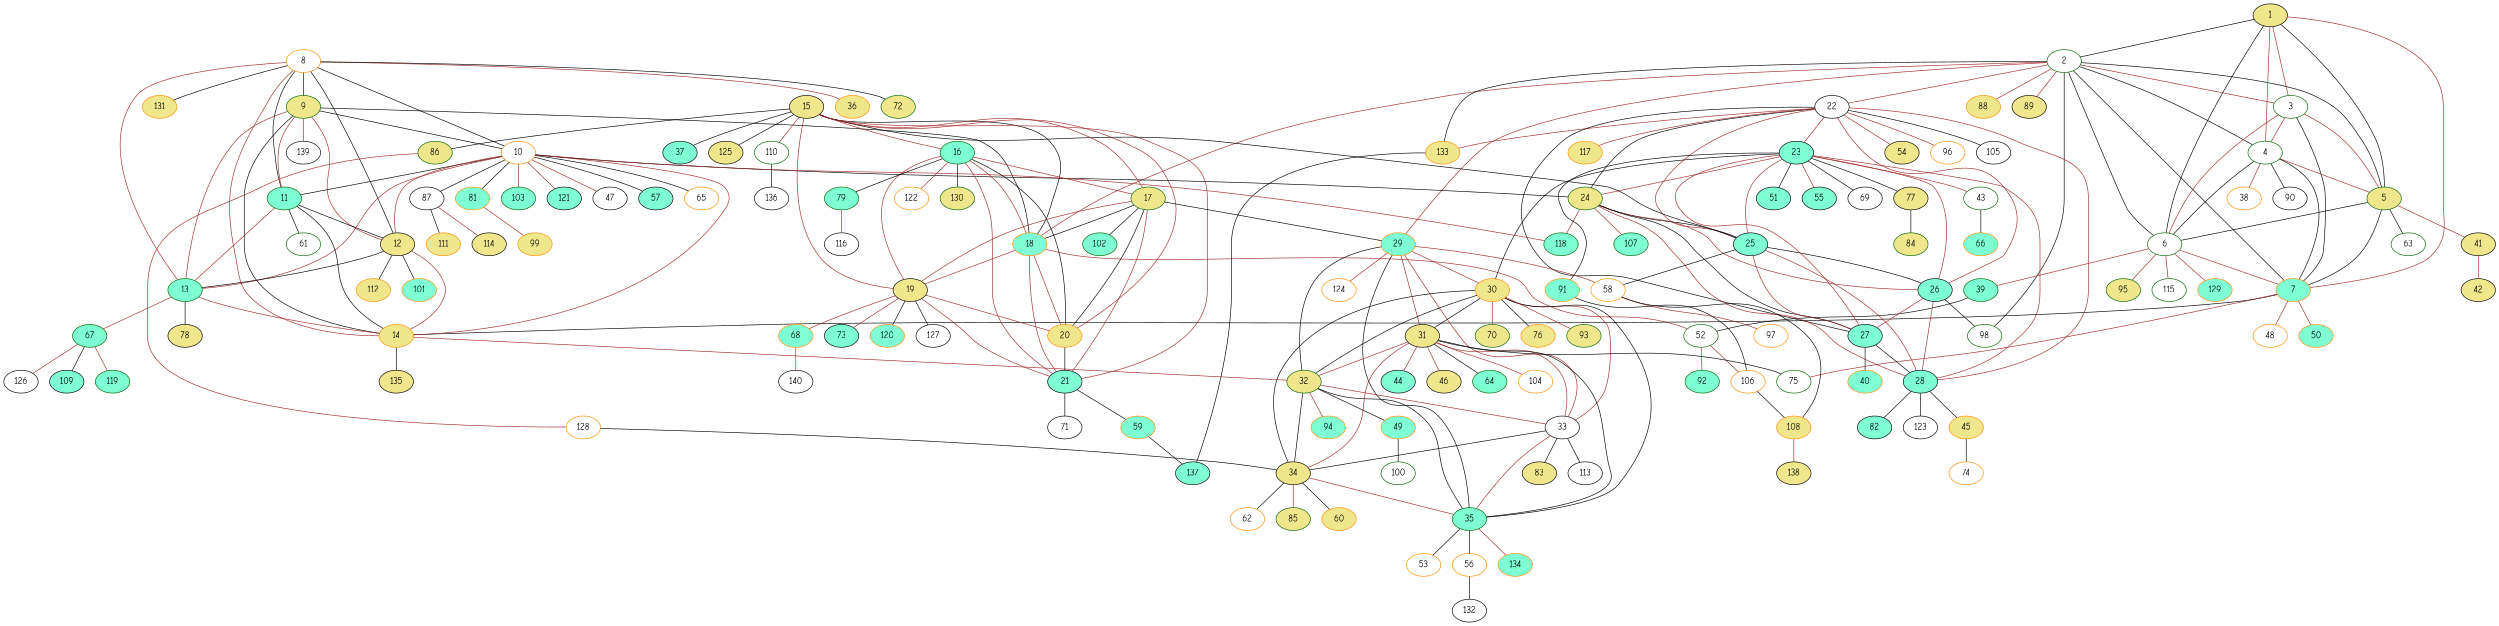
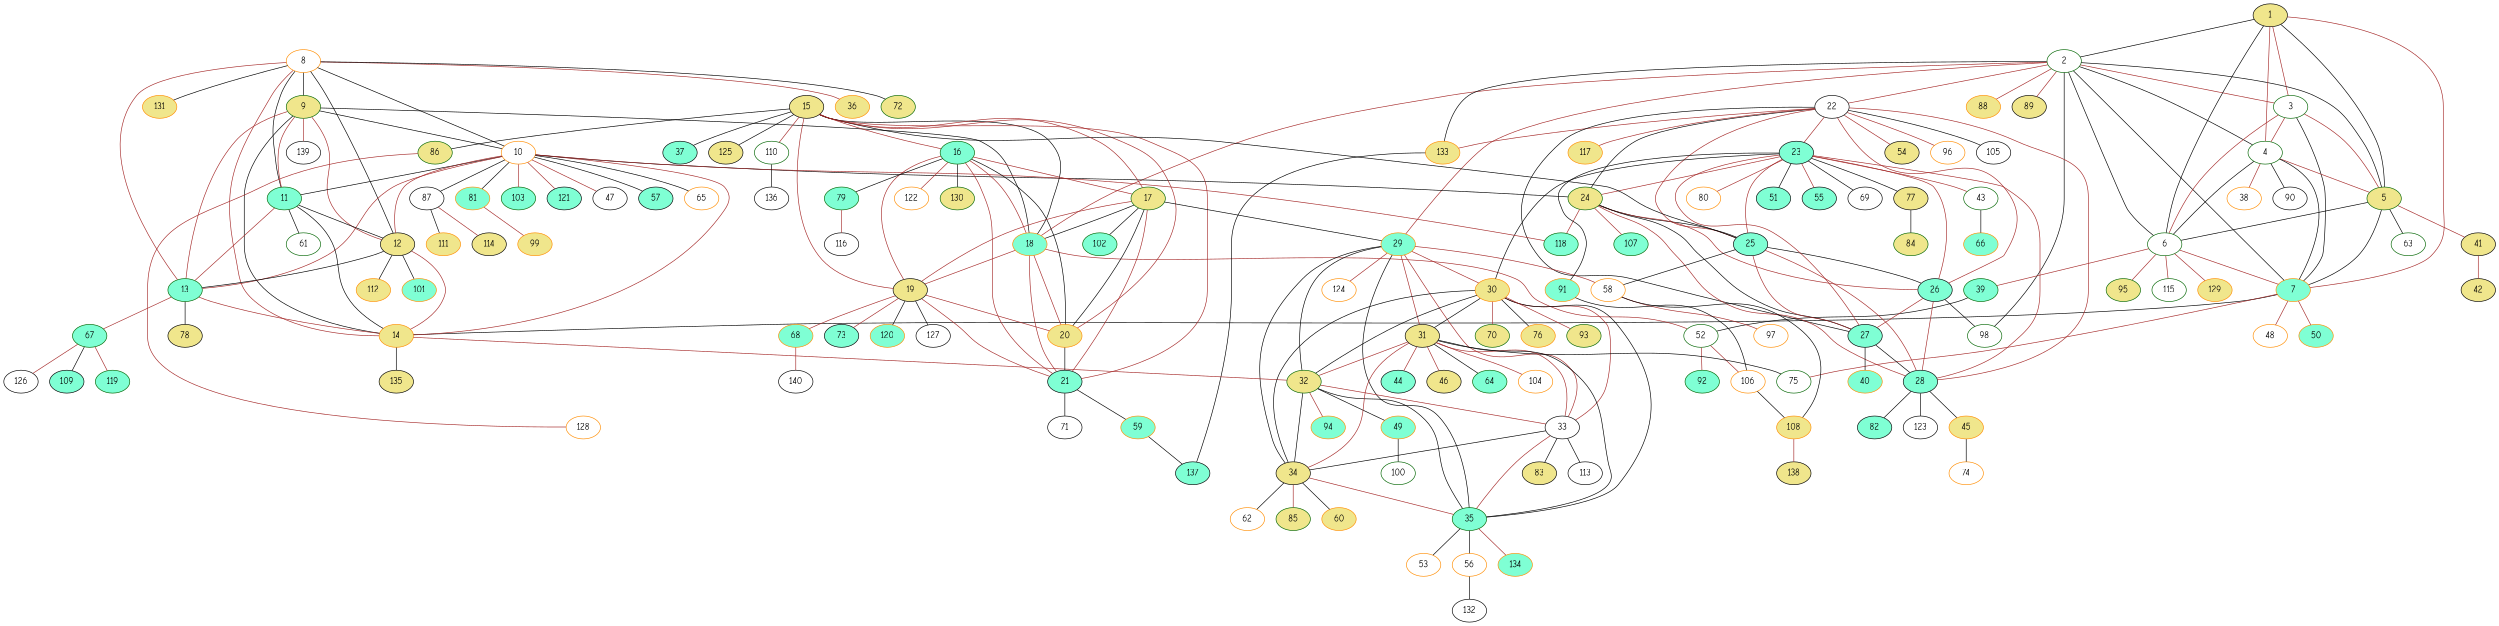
none -> (1704, 198)
(2215, 290) -> (2215, 290)
(939, 442) -> (1272, 319)
